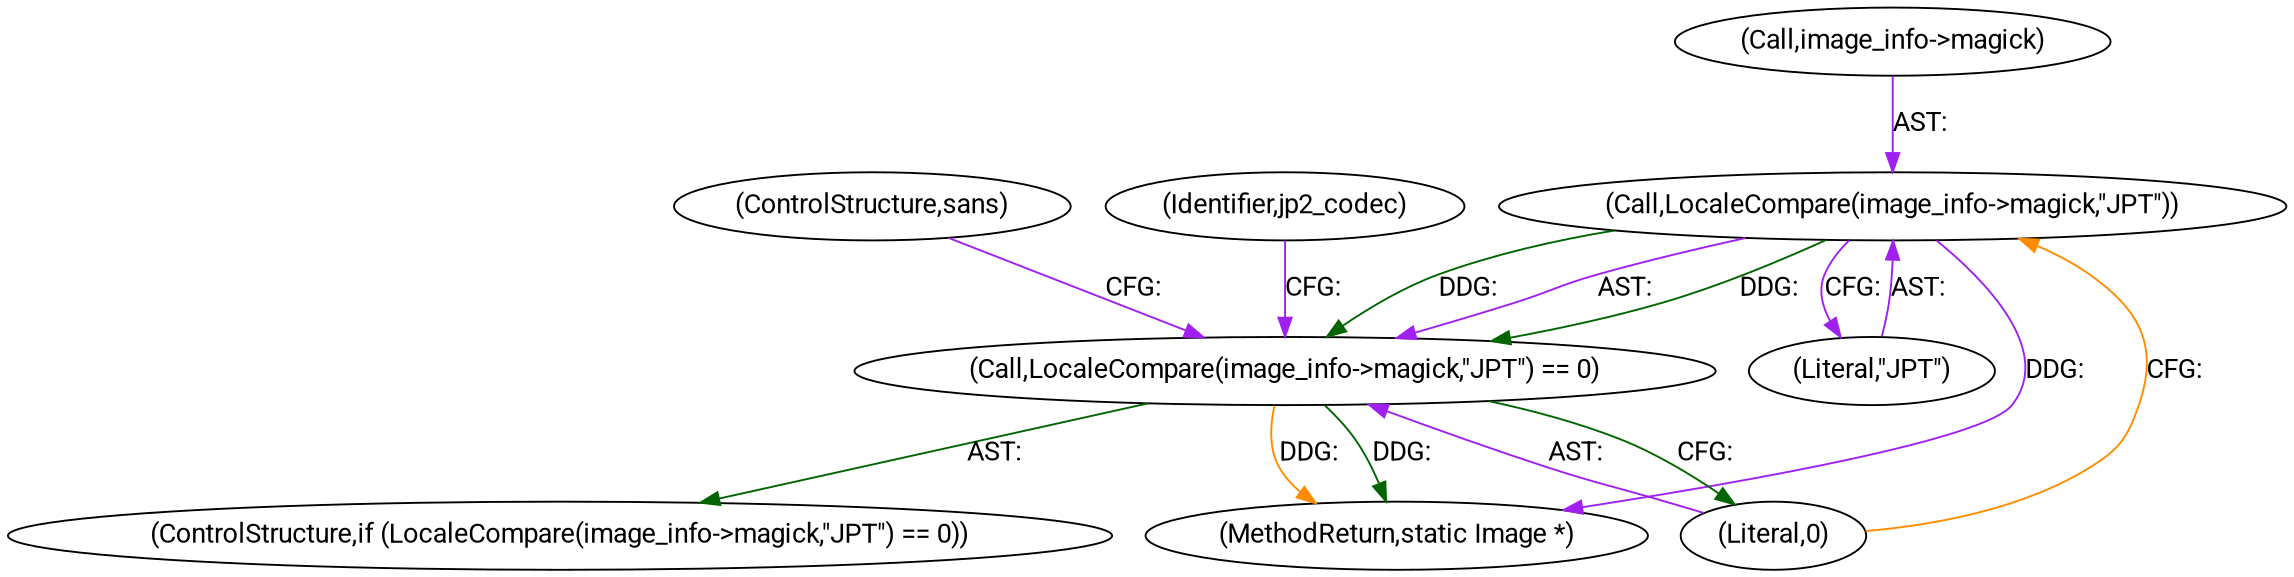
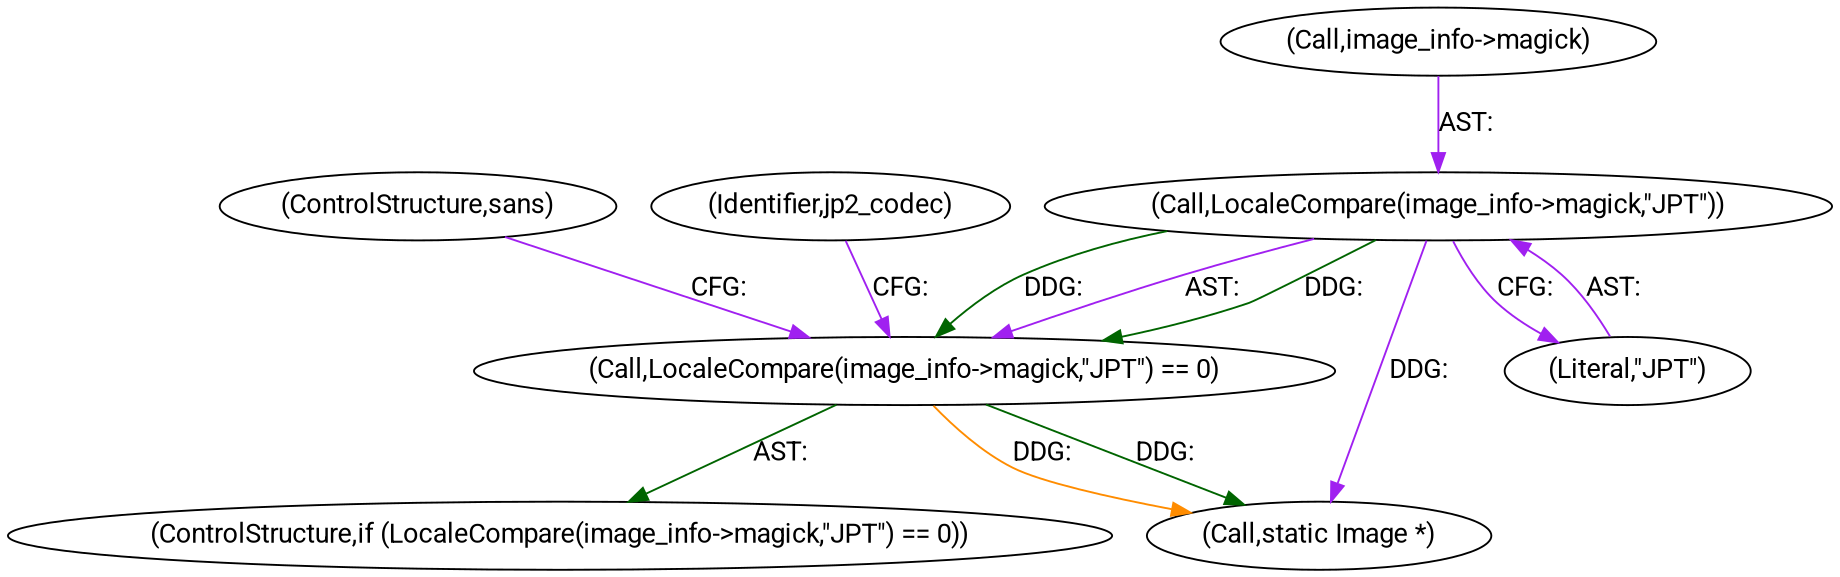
(1397, 536) -> (1319, 536)
(1773, 536) -> none
